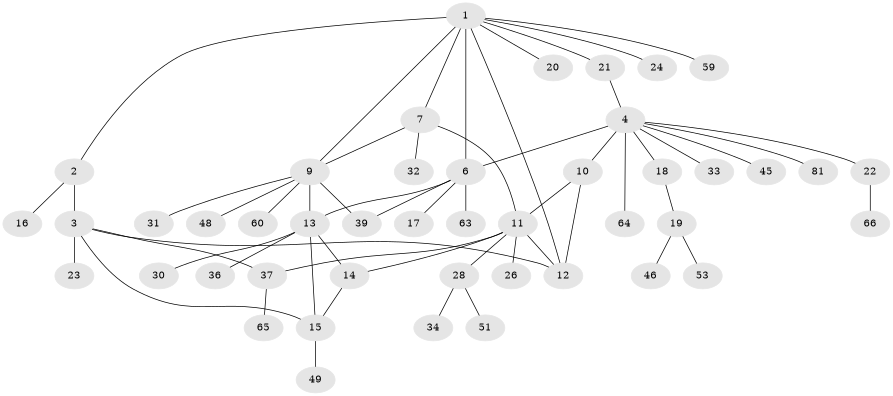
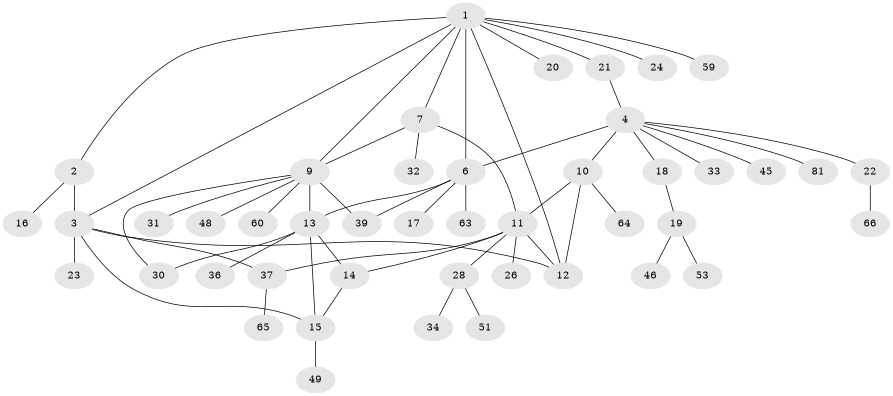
none -> (270, 120)
(625, 172) -> (604, 198)
none -> (177, 195)
